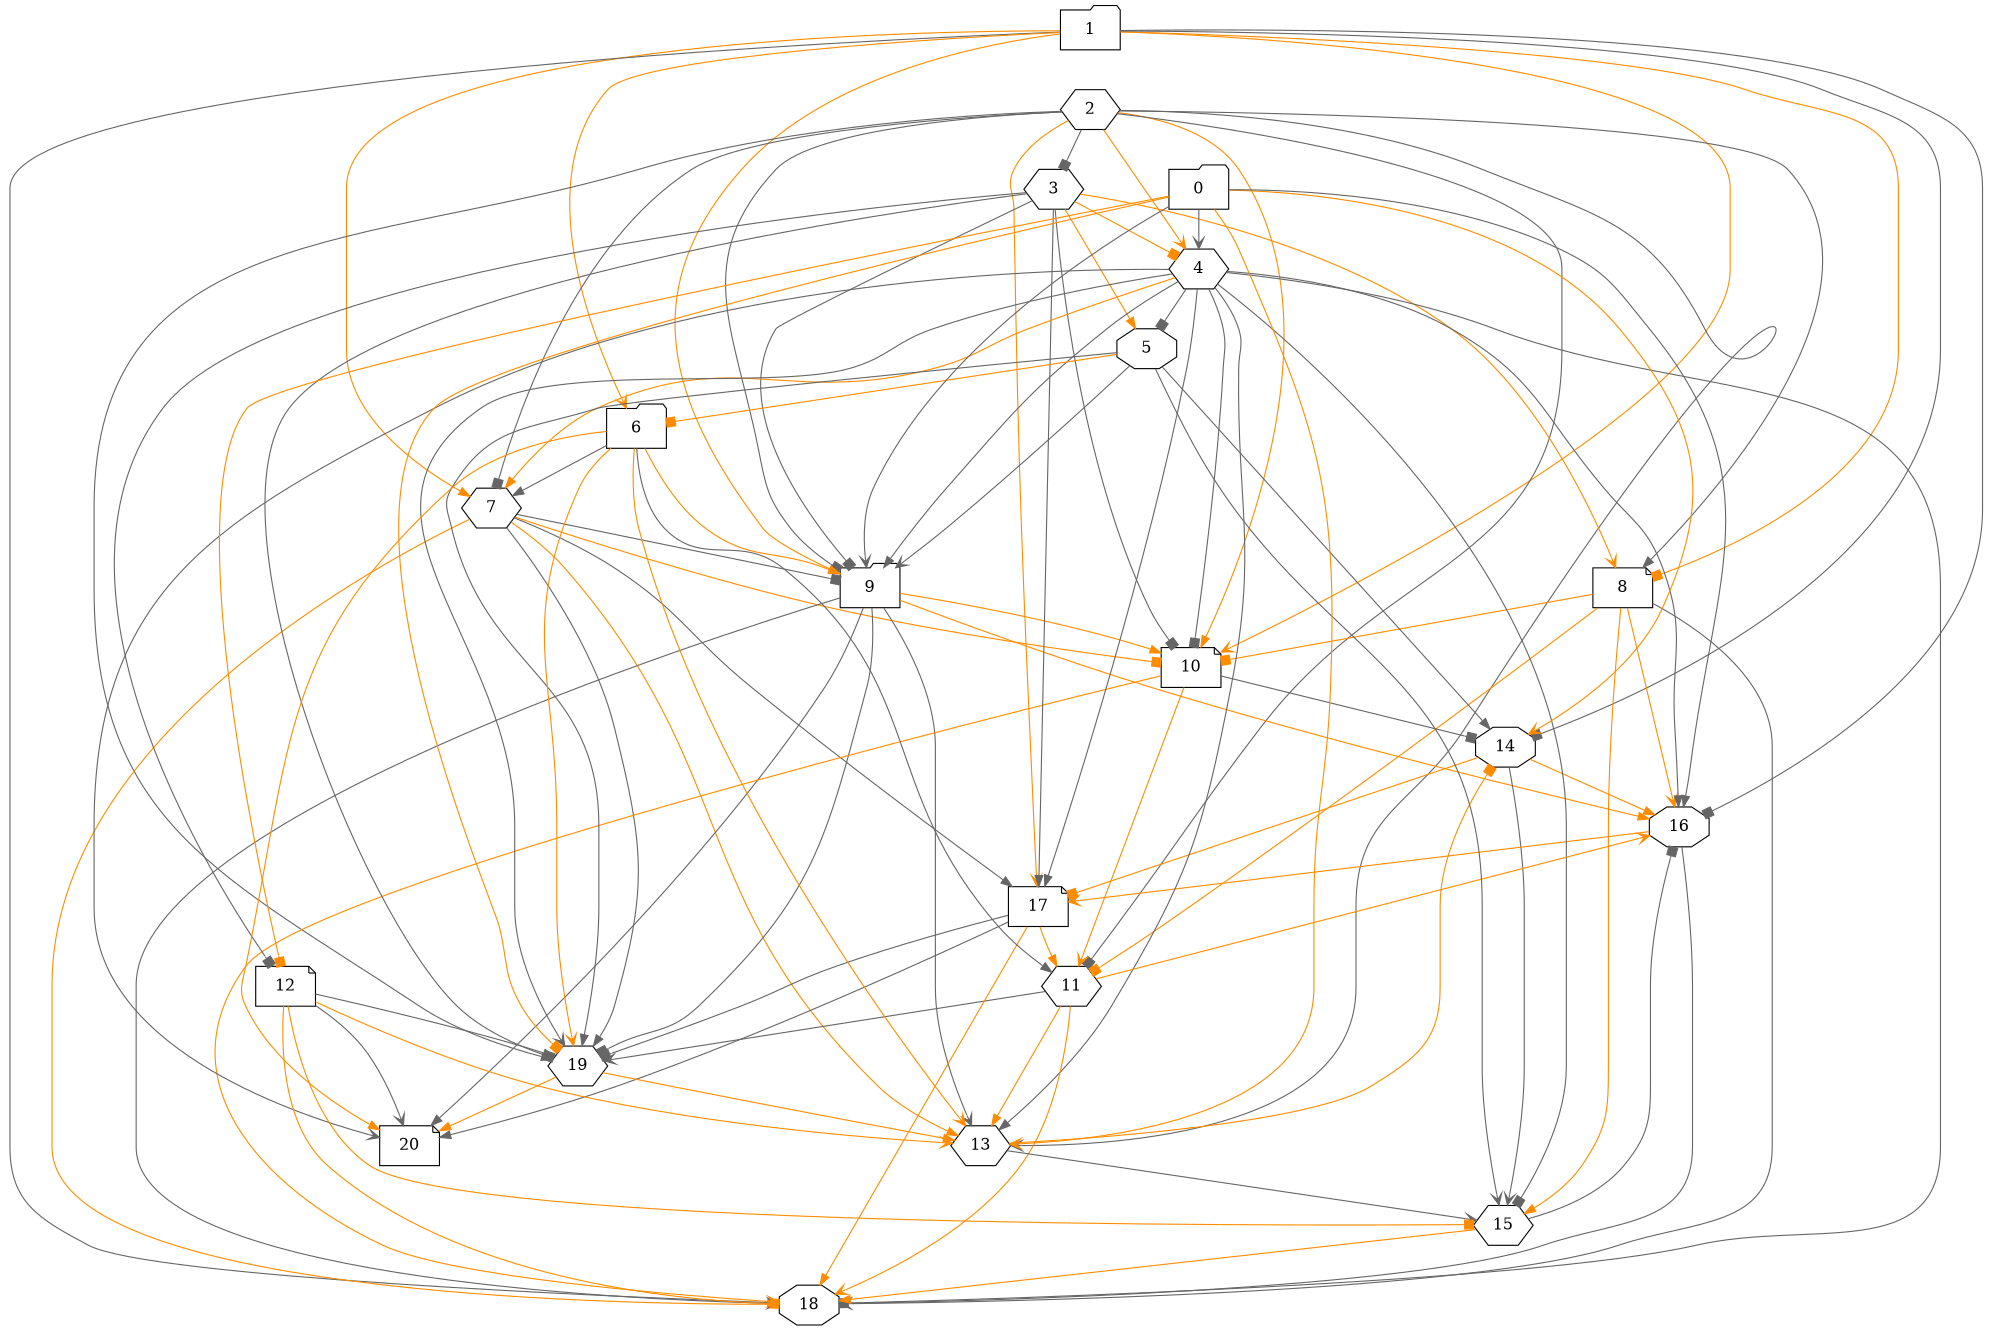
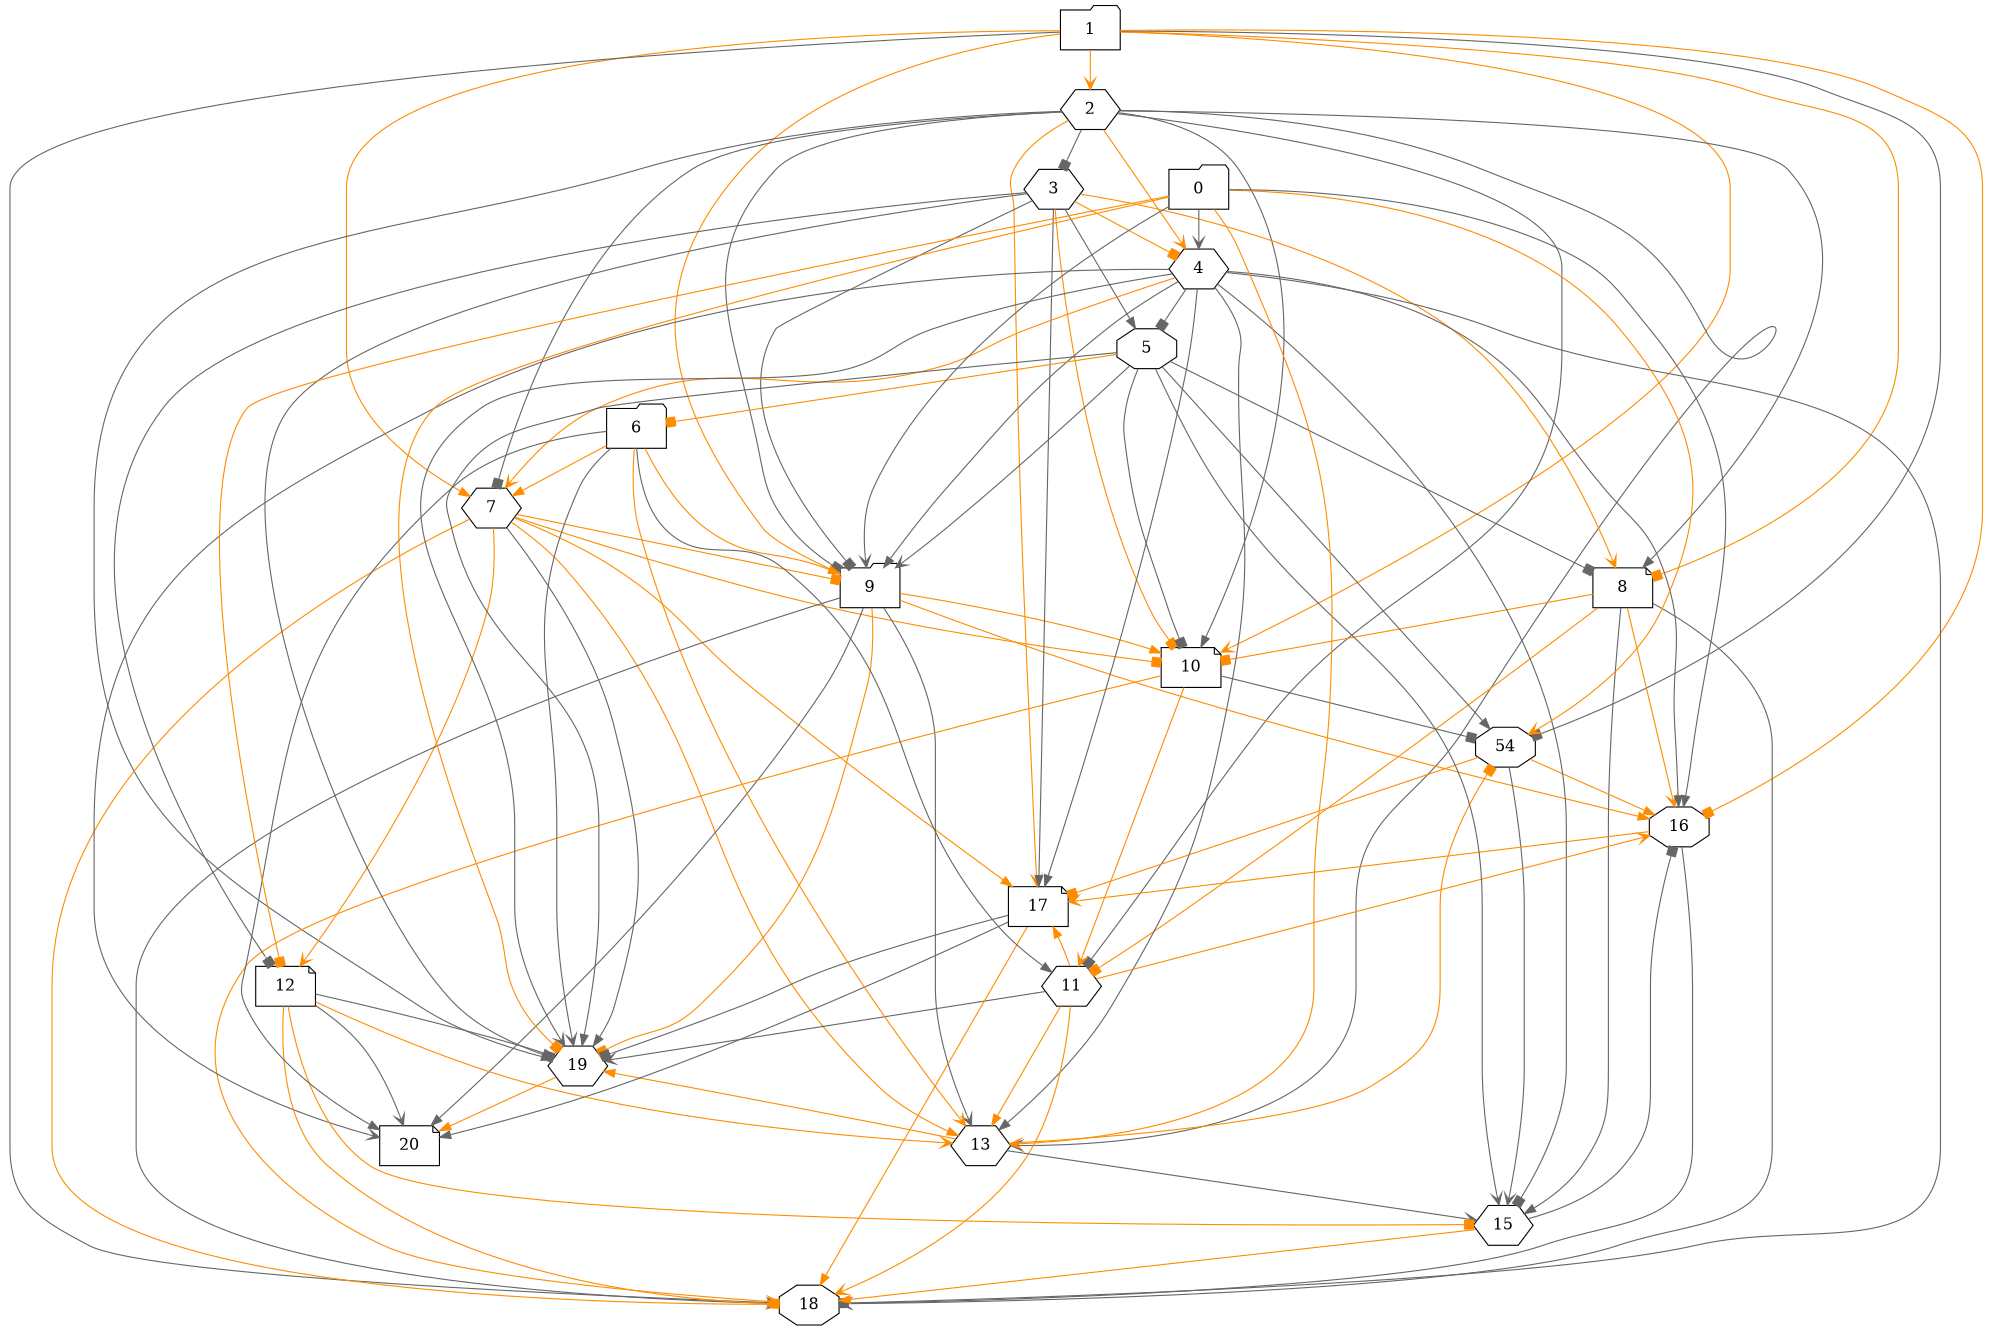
(670, 69) -> (1090, 64)
(1940, 117) -> (1940, 117)
(1096, 261) -> (1096, 261)
(1282, 321) -> (1282, 321)
(992, 345) -> (992, 345)
(1090, 430) -> (1090, 430)
(1216, 462) -> (1135, 505)
none -> (1376, 464)
(565, 468) -> (565, 468)
(673, 546) -> (673, 546)
(760, 694) -> (760, 694)
(294, 728) -> (294, 728)
(552, 733) -> (552, 733)
(1505, 747) -> (1505, 747)
none -> (426, 765)
(806, 871) -> (806, 871)
(1608, 922) -> (1608, 922)
(1045, 942) -> (1064, 951)
(773, 1106) -> (785, 1106)
